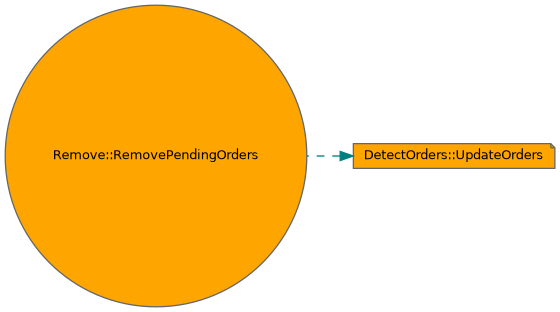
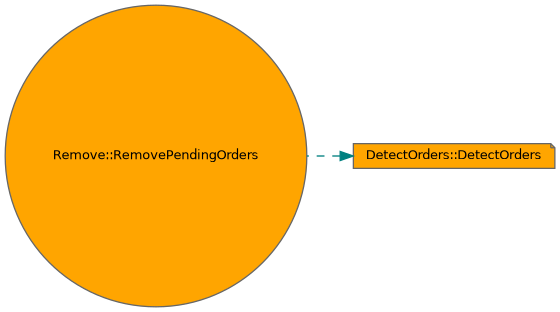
(454, 156) -> (454, 156)
